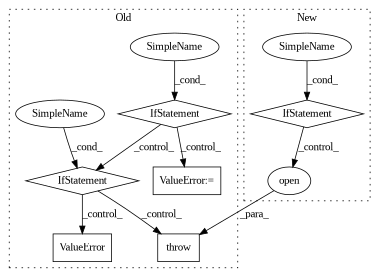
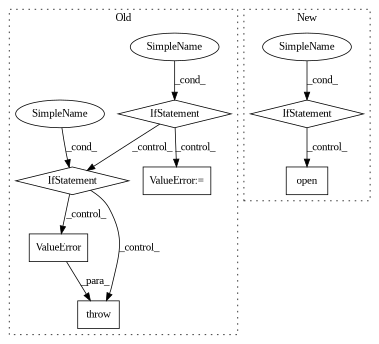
(289, 181) -> (307, 181)
(243, 209) -> (76, 278)
